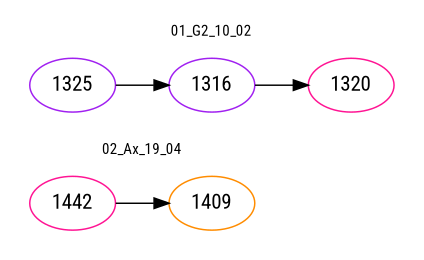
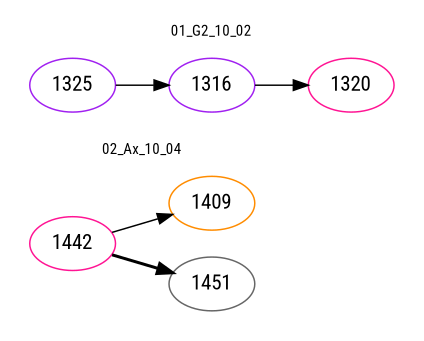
(142, 150) -> (142, 150)
none -> (212, 284)
